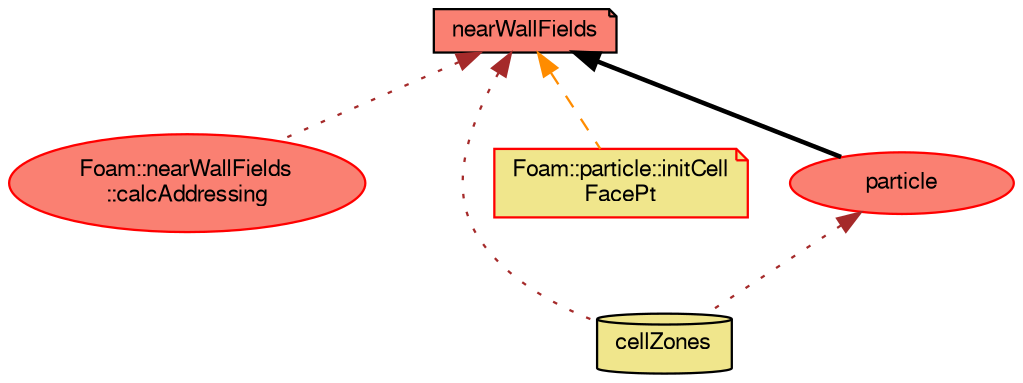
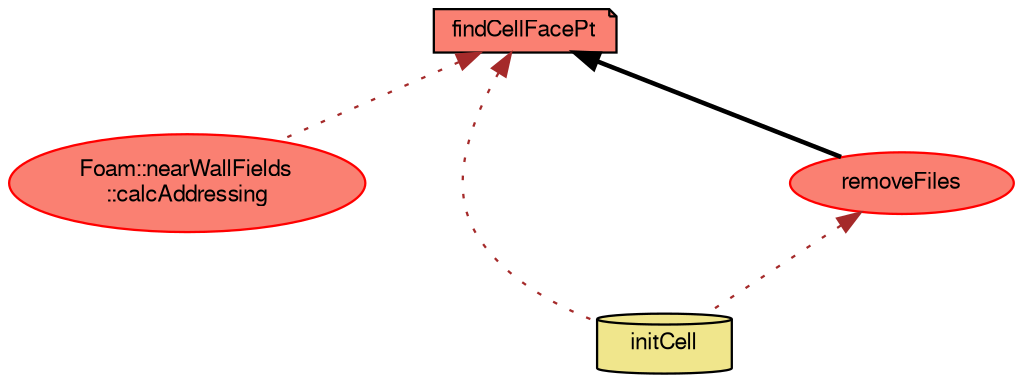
(525, 31) -> (525, 31)
(621, 183) -> none
(902, 183) -> (902, 183)
(664, 344) -> (664, 344)
